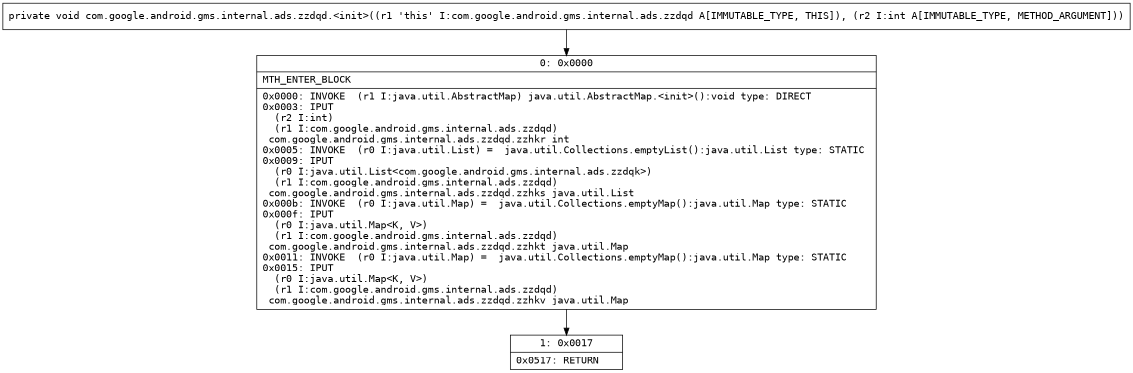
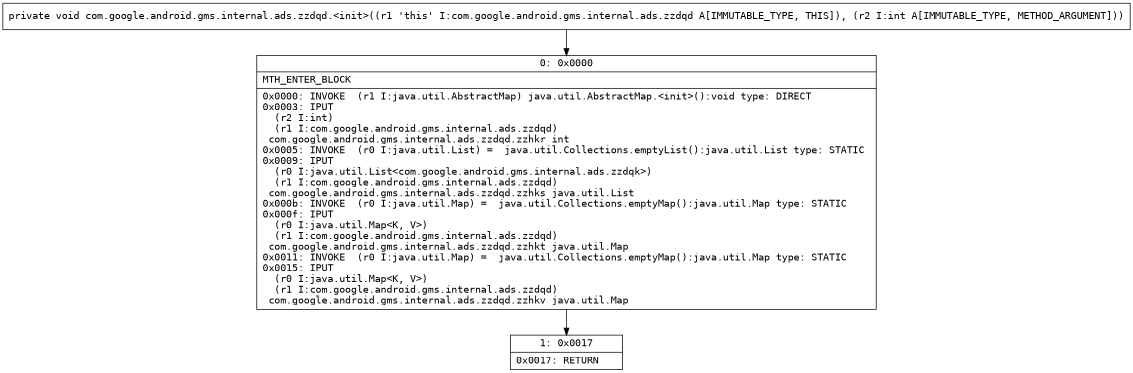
(566, 360) -> (566, 360)
